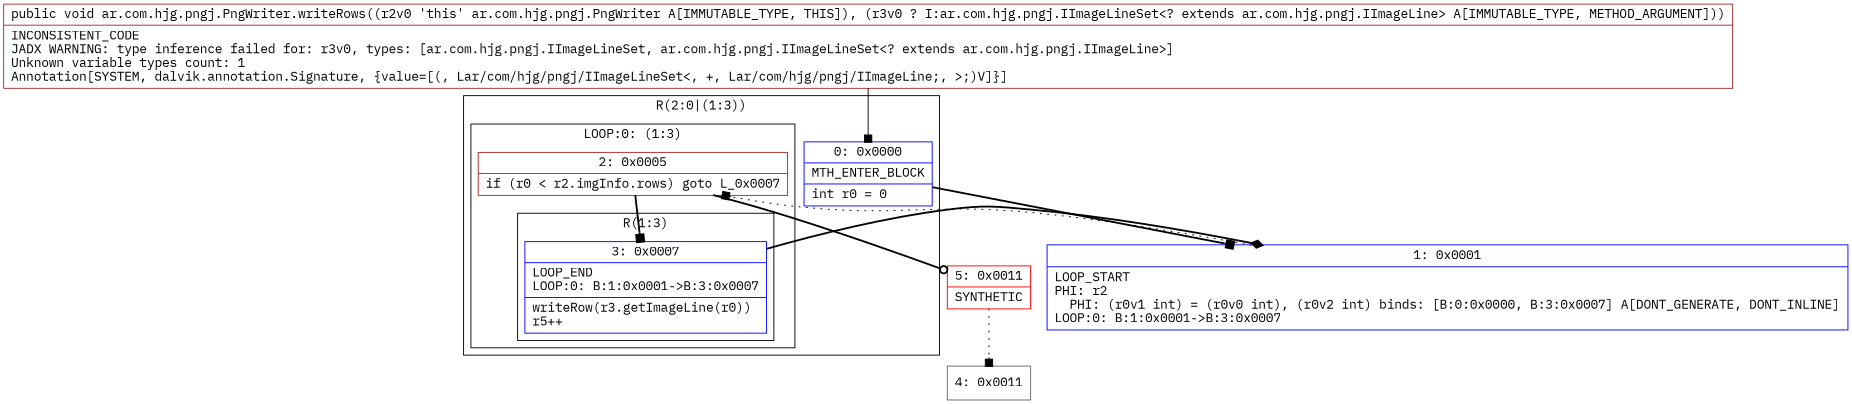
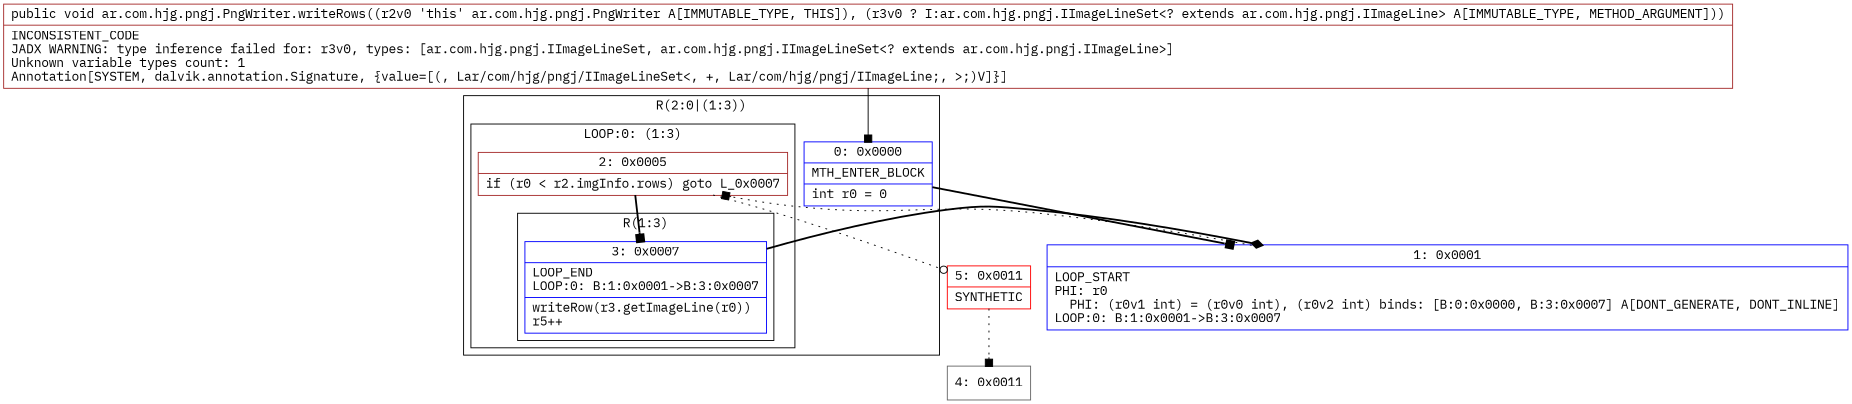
(822, 227) -> (822, 227)
(1085, 291) -> (1085, 291)
